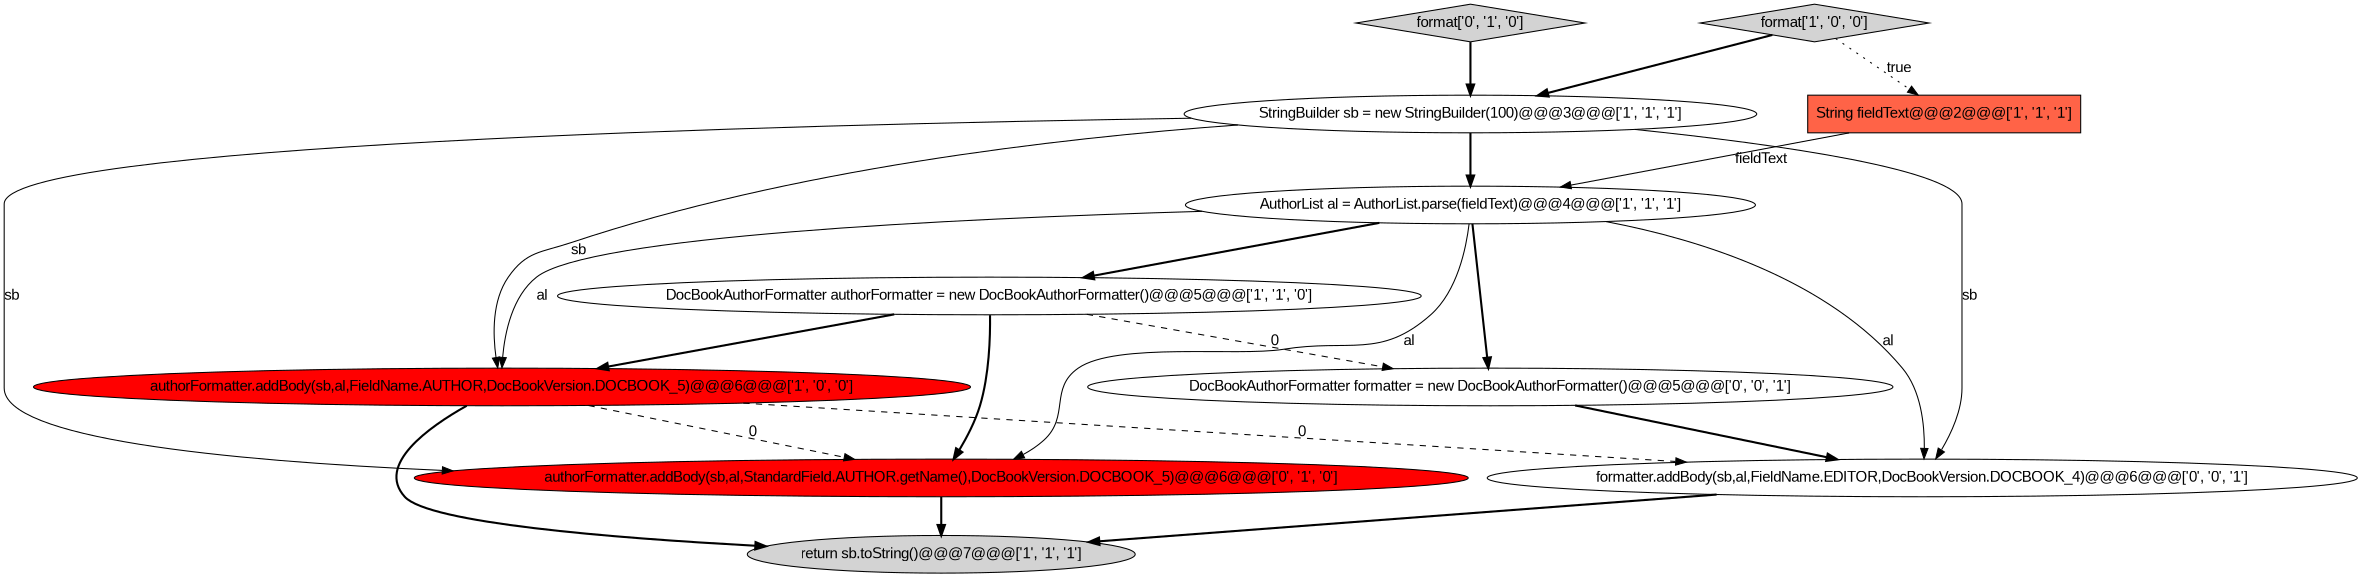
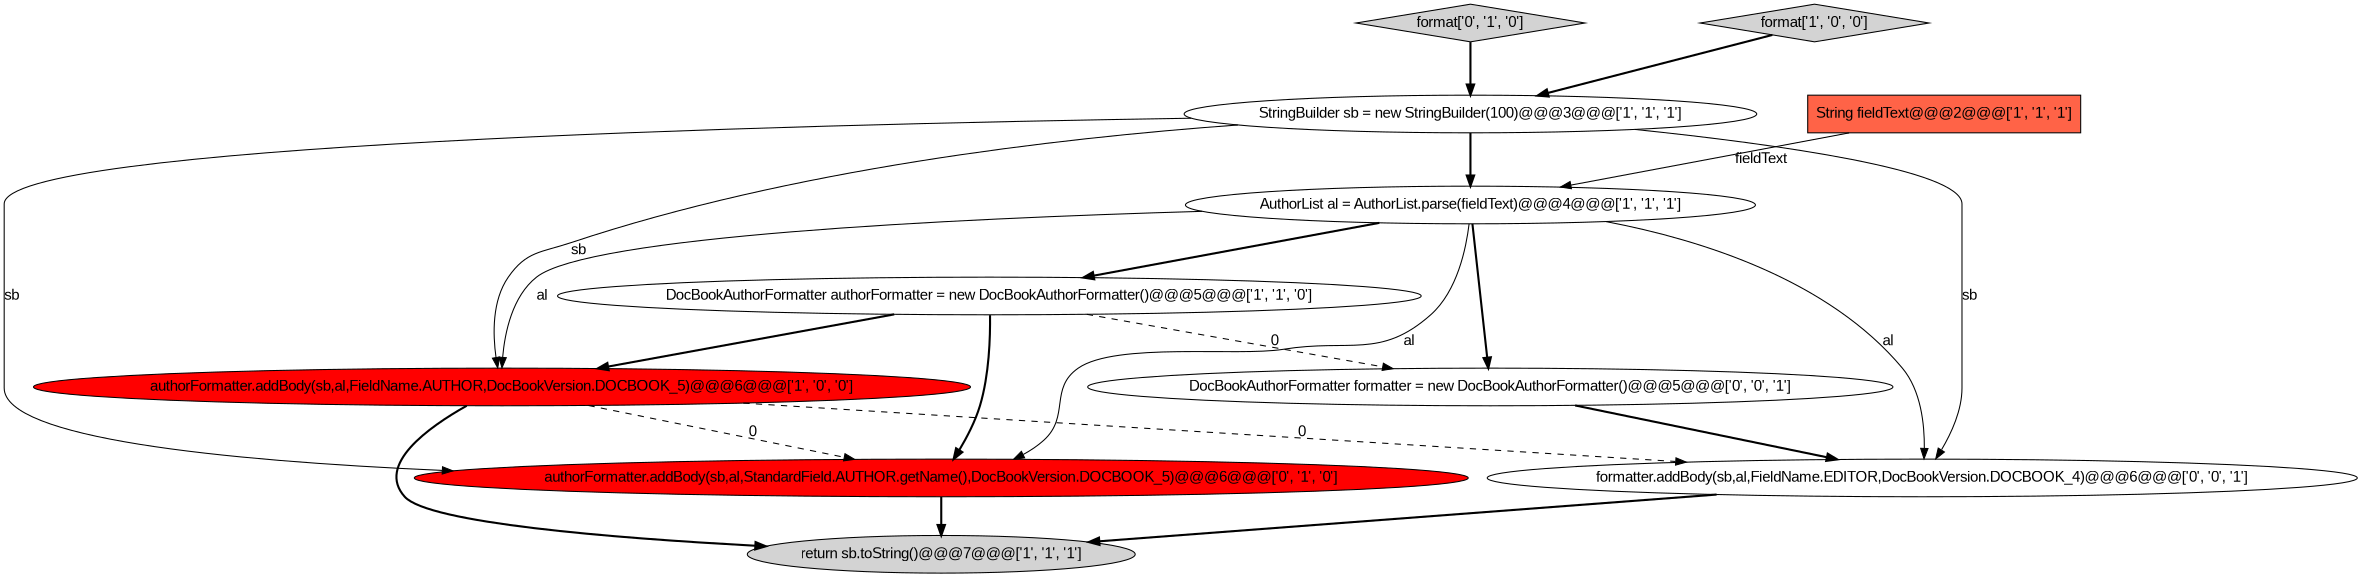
(1873, 64) -> none
